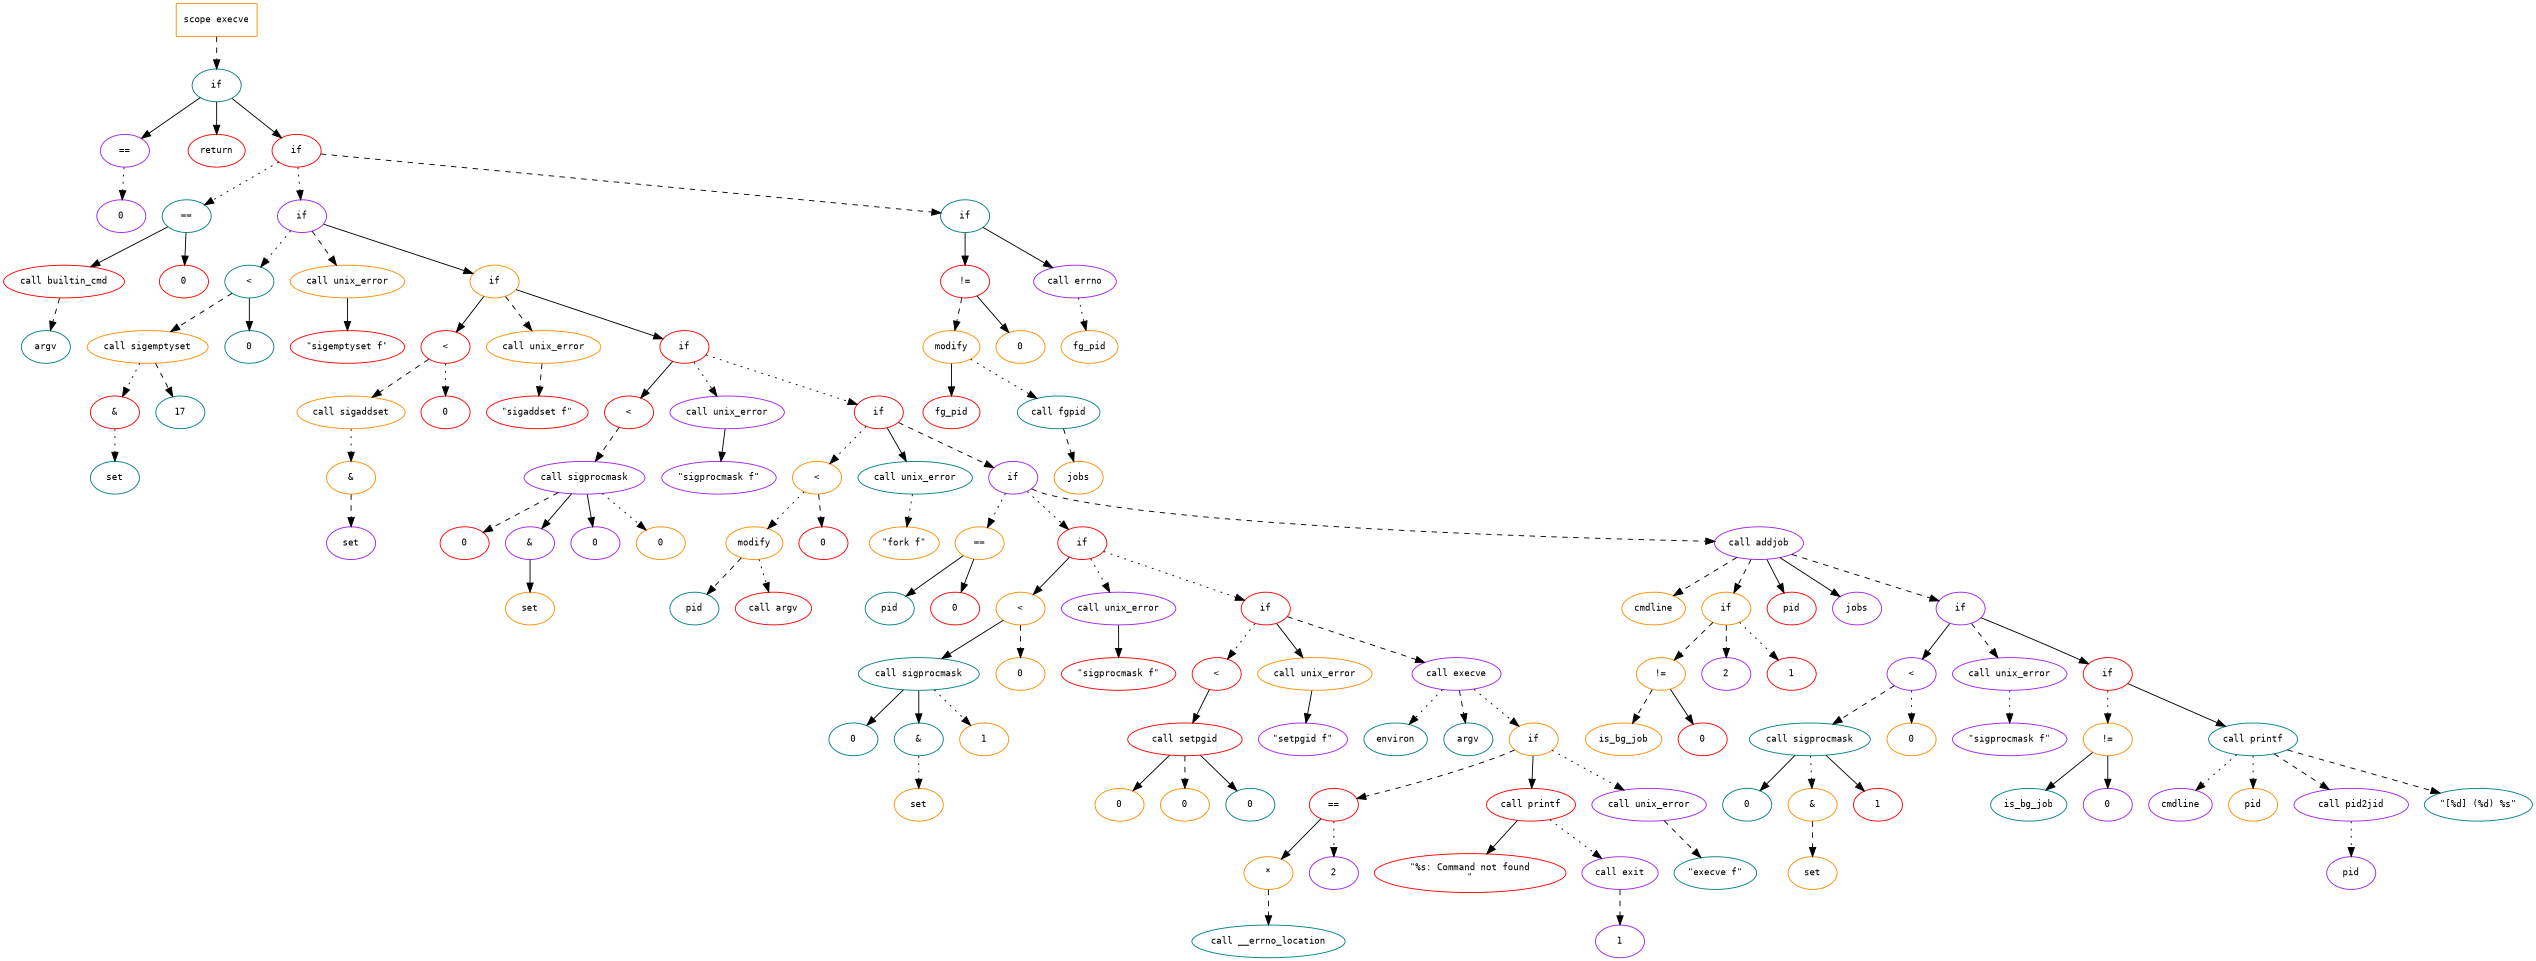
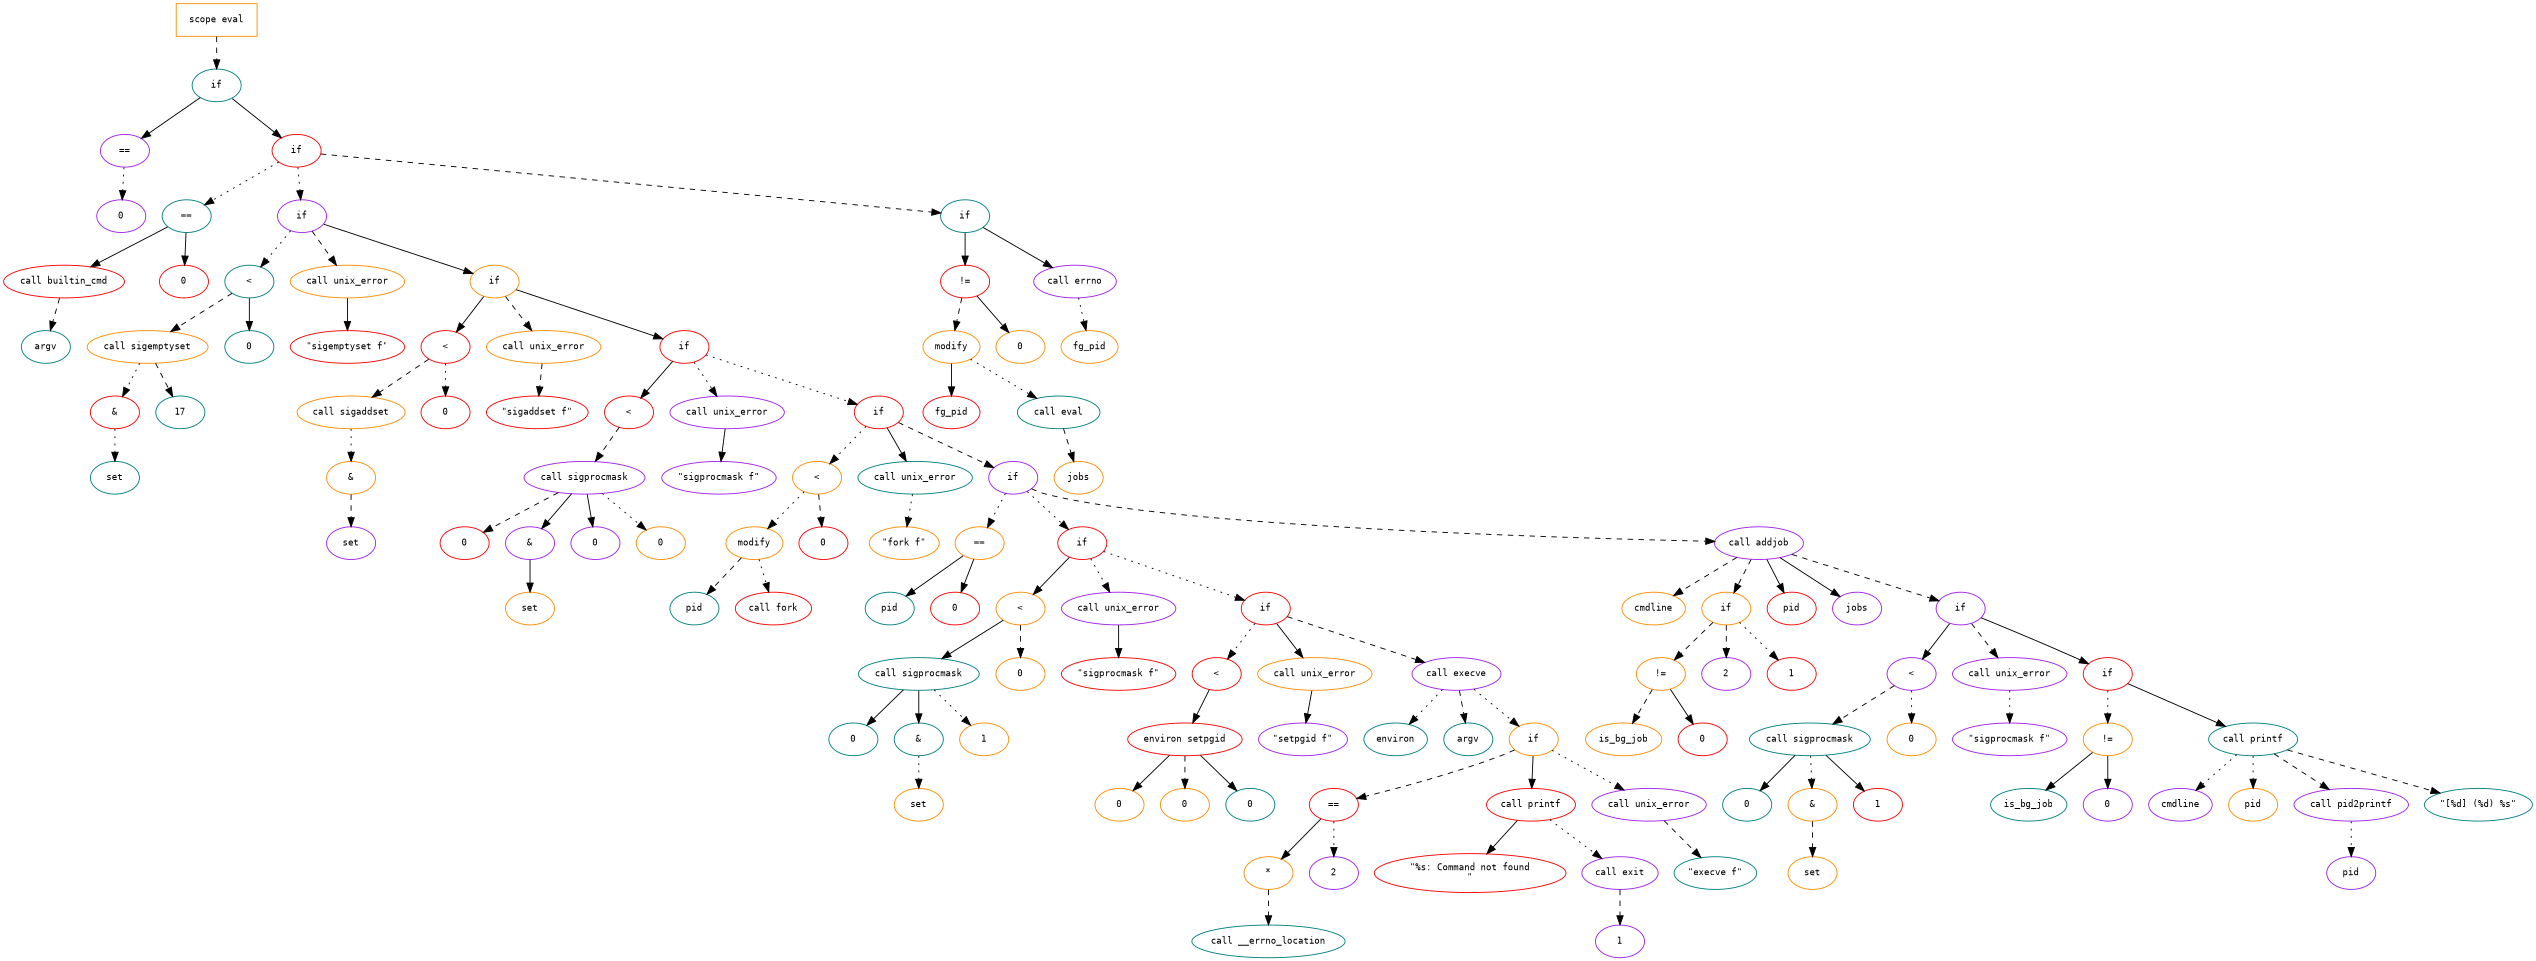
(217, 20) -> (217, 20)
(217, 151) -> none
(1059, 412) -> (1059, 412)
(773, 609) -> (773, 609)
(1185, 739) -> (1185, 739)
(2351, 805) -> (2351, 805)
